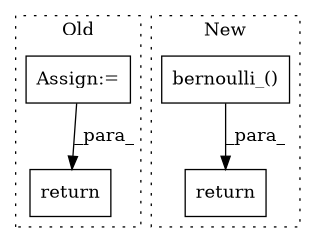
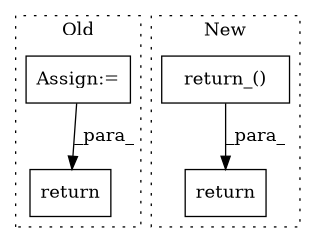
(226, 80) -> (226, 80)
